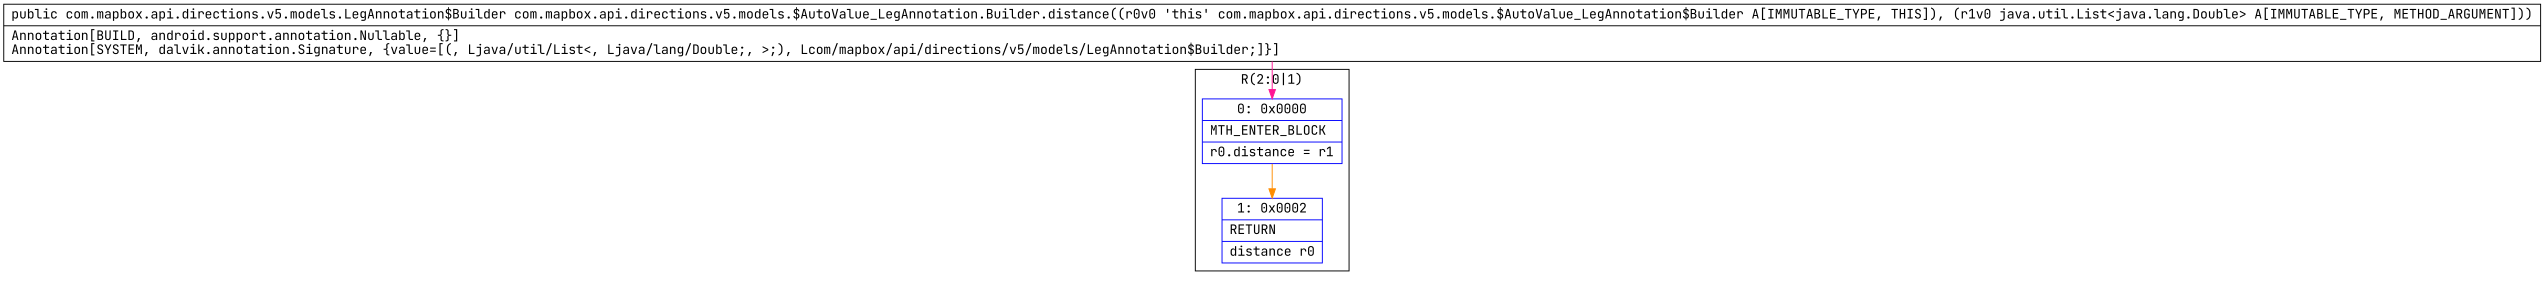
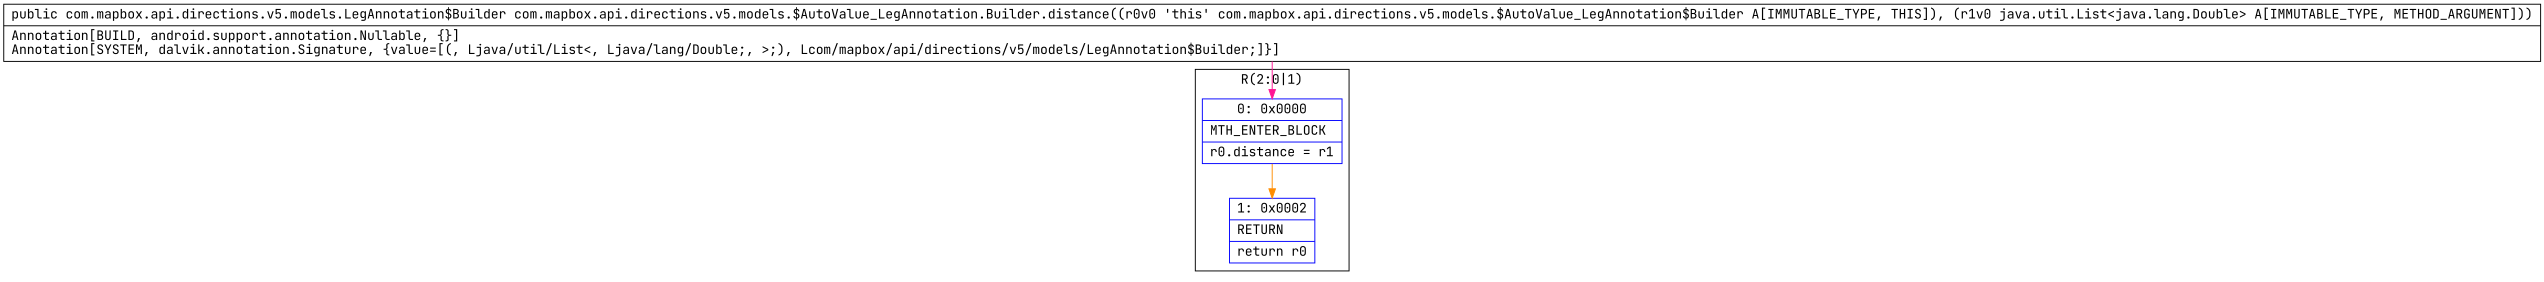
(1272, 252) -> (1272, 252)
